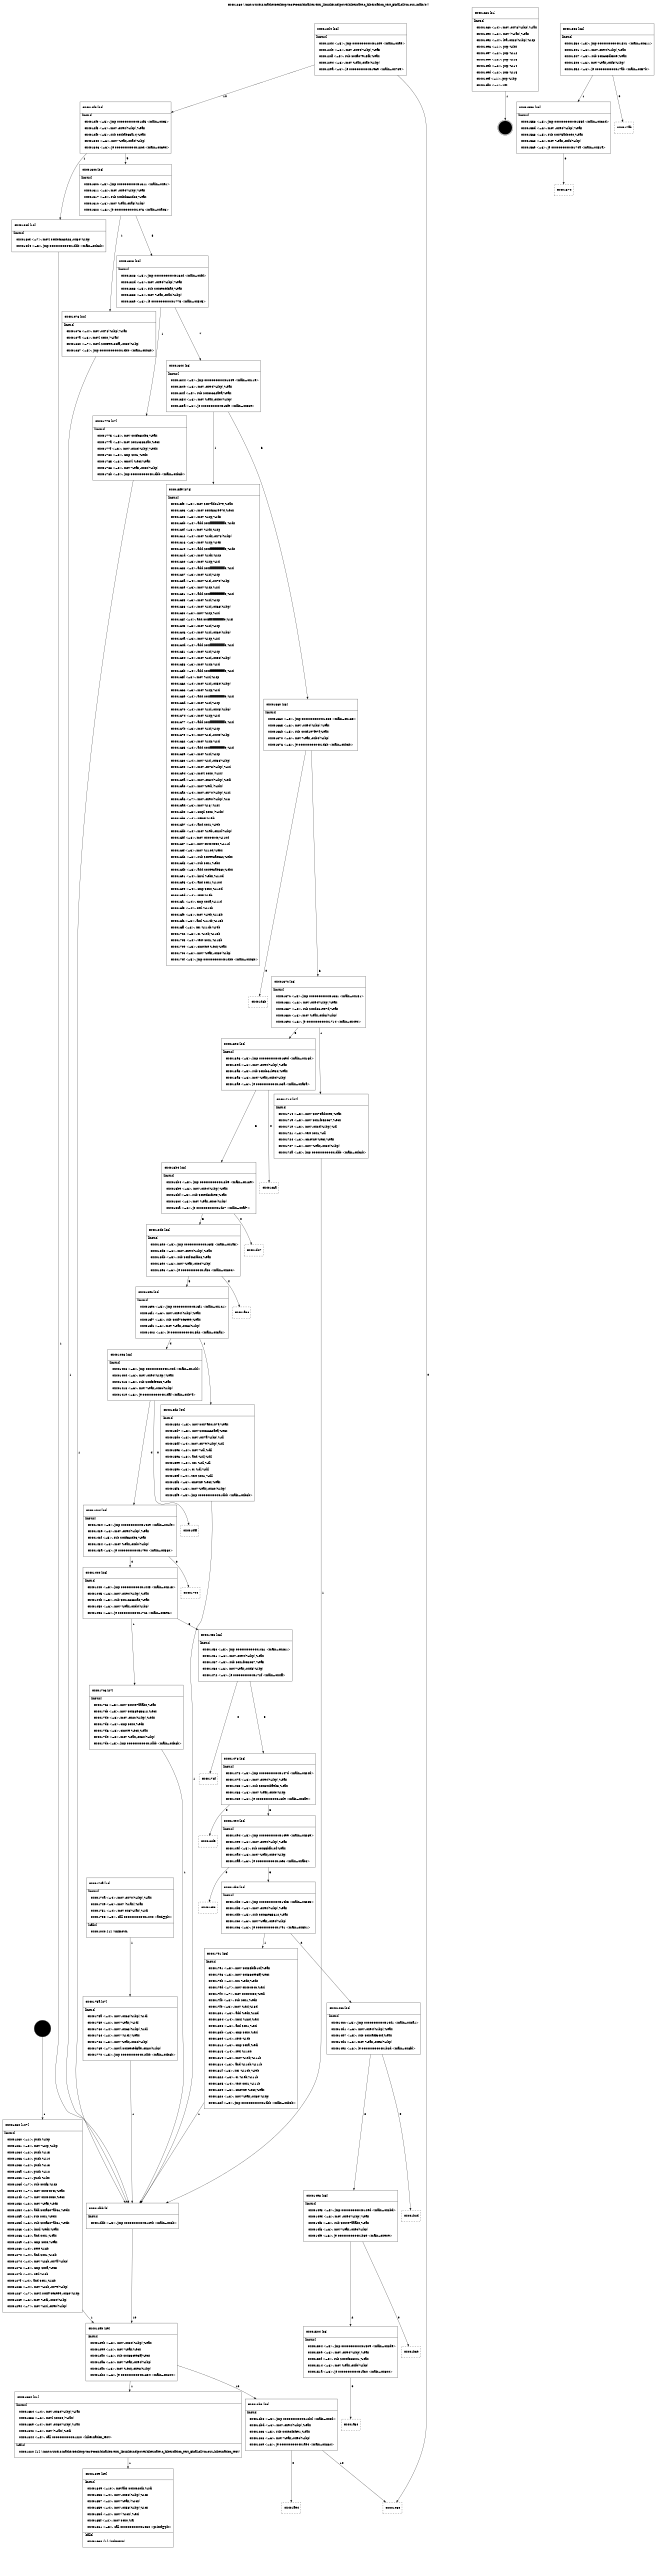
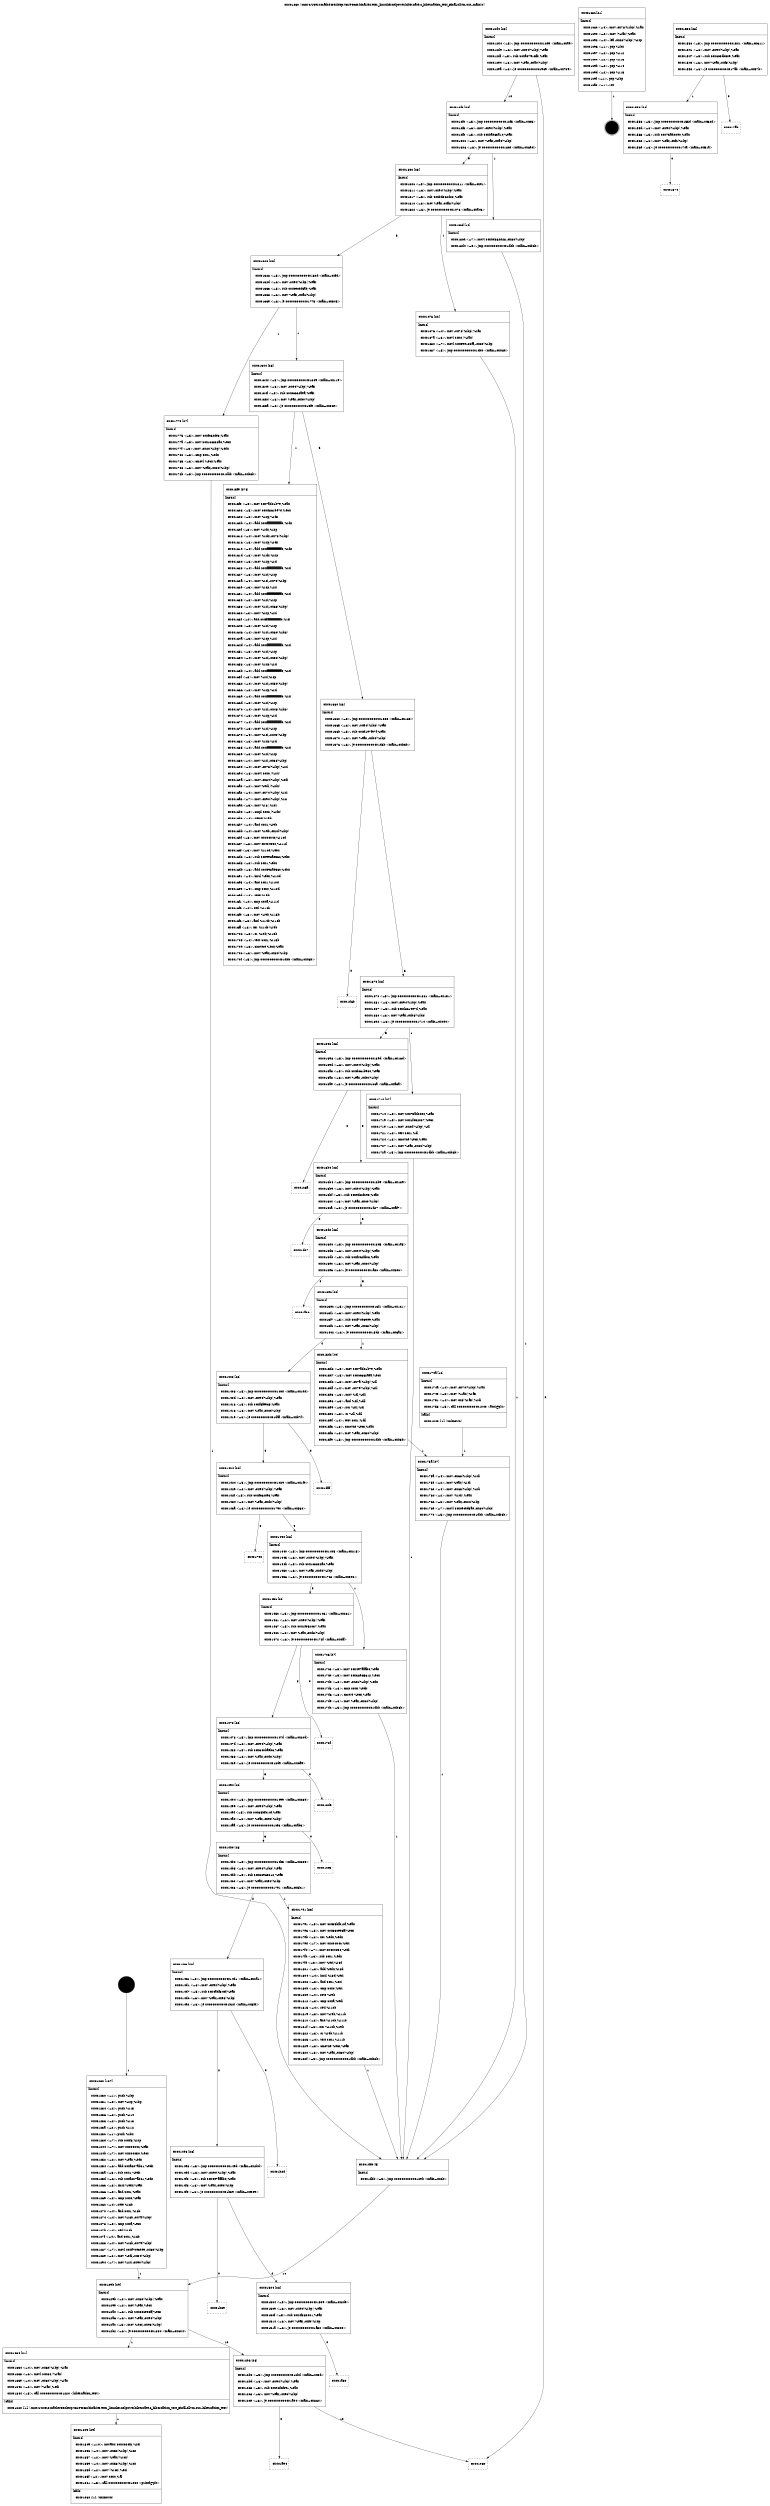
(192, 1855) -> (417, 1447)
